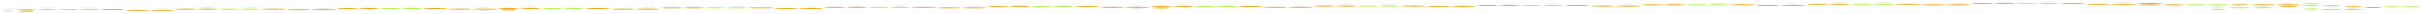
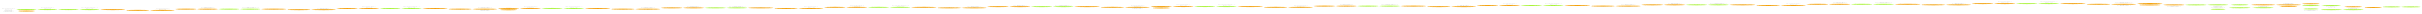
(2311, 4) -> (2311, 4)
(2240, 5) -> (2240, 5)
(509, 10) -> (509, 10)
(27, 11) -> (27, 11)
